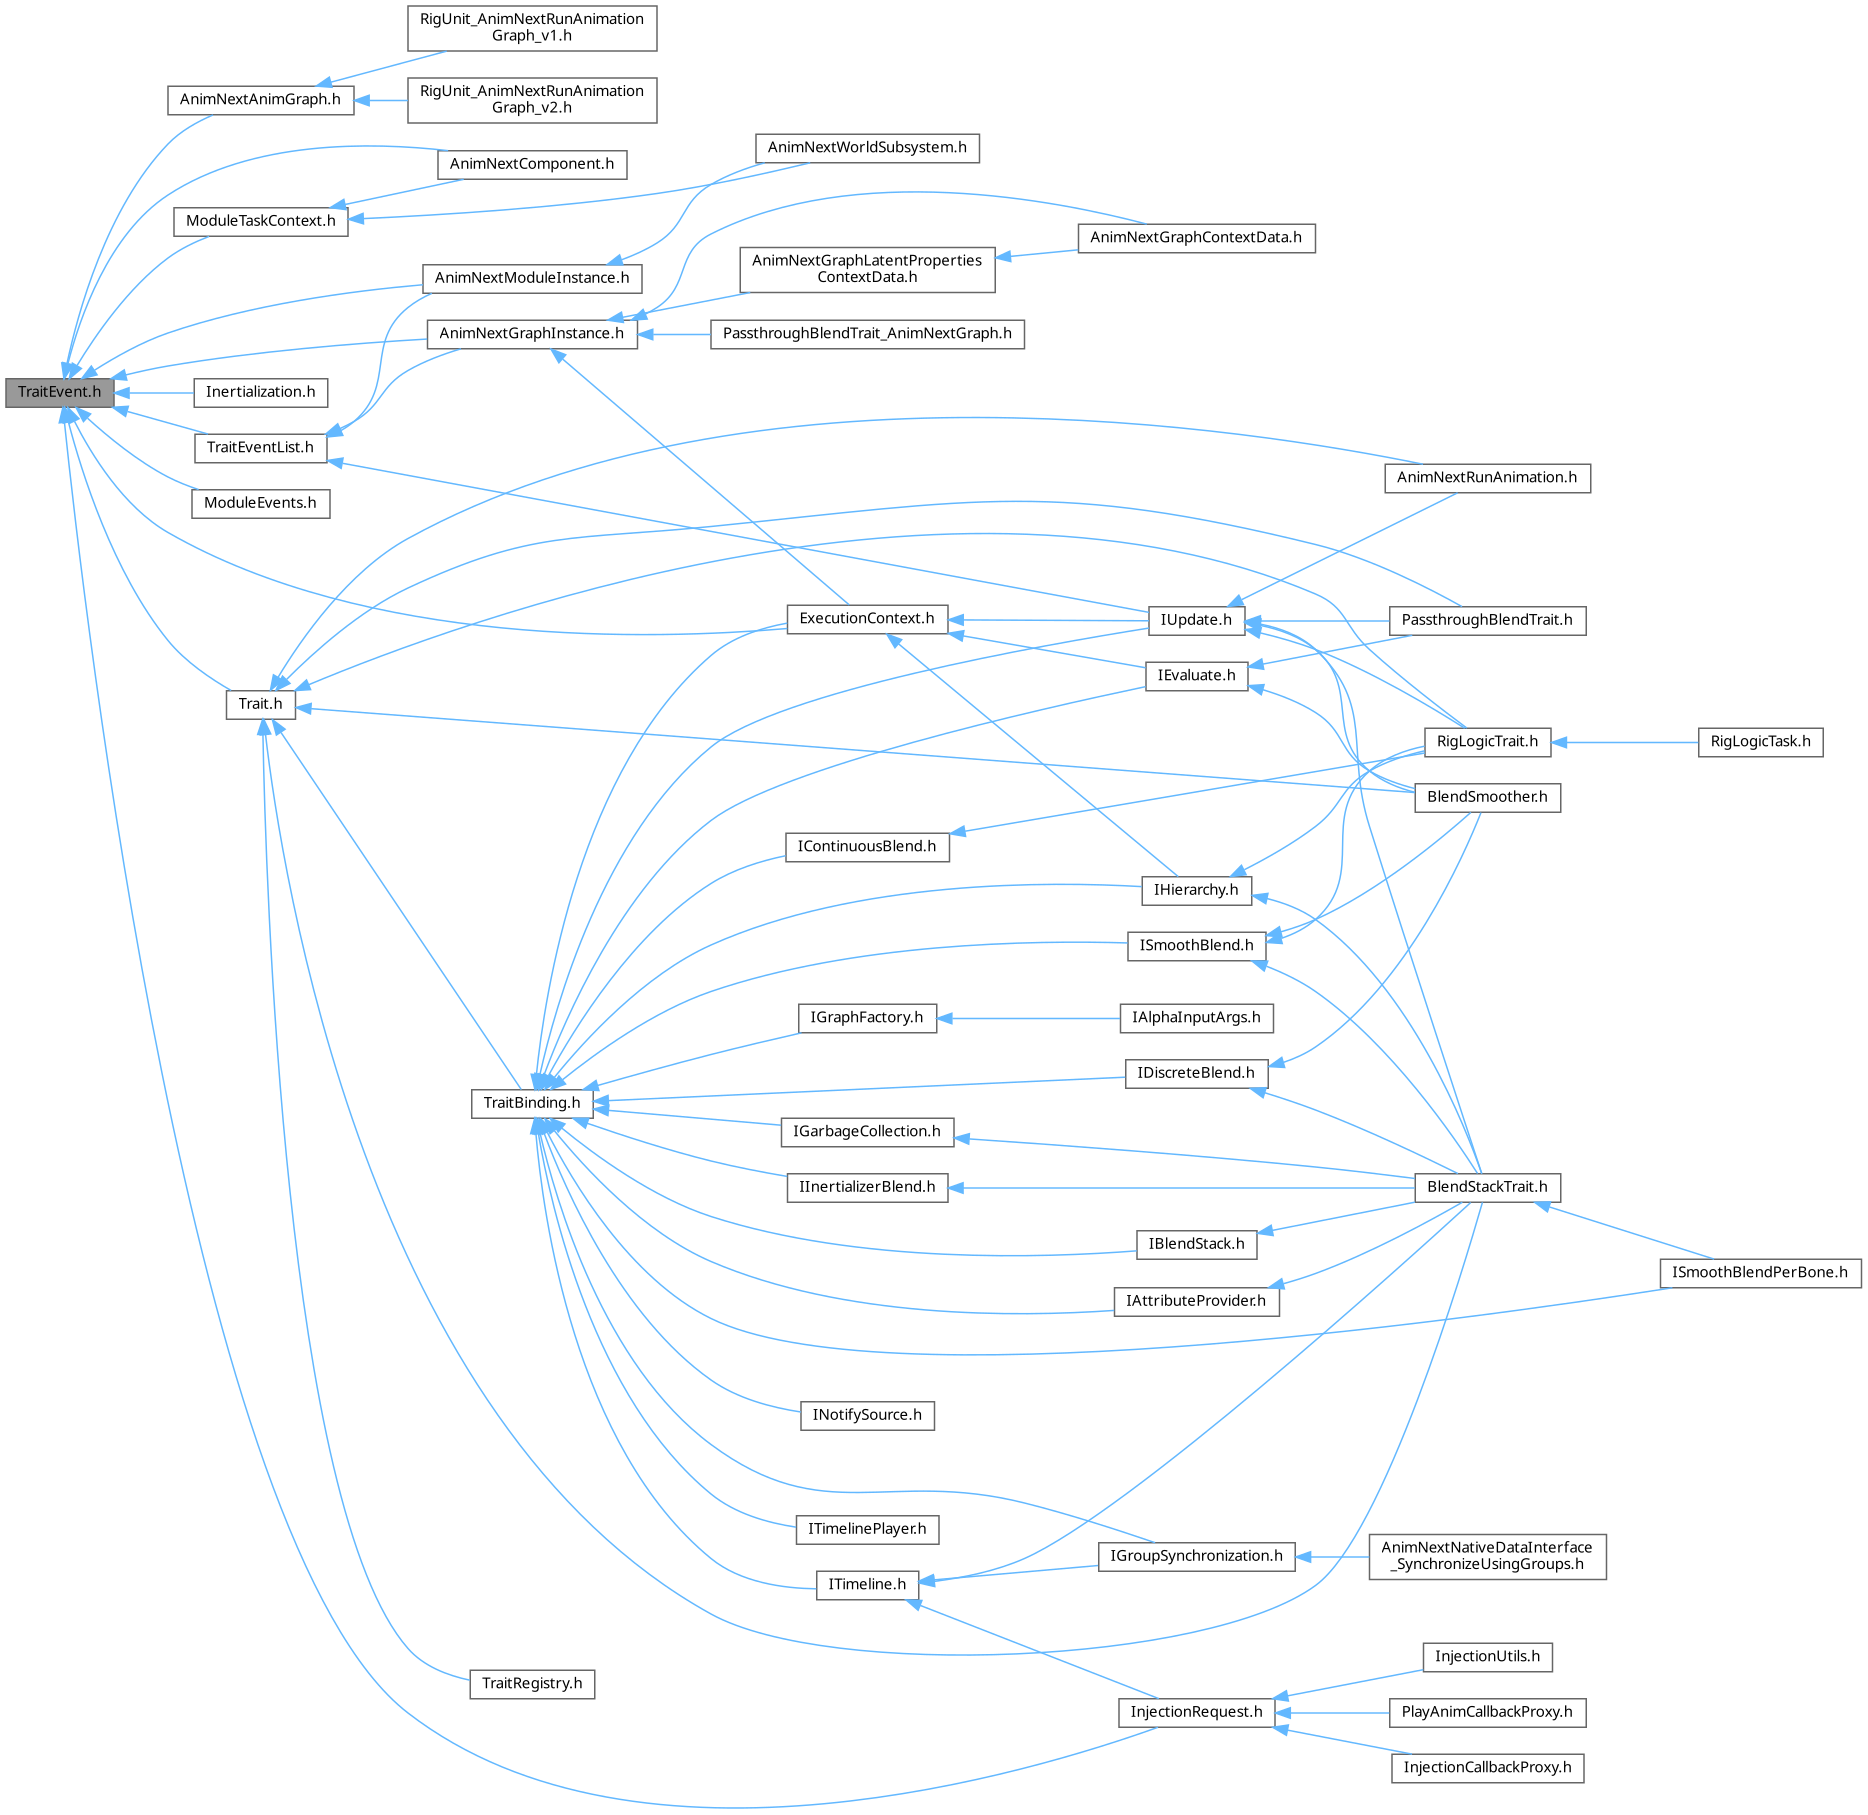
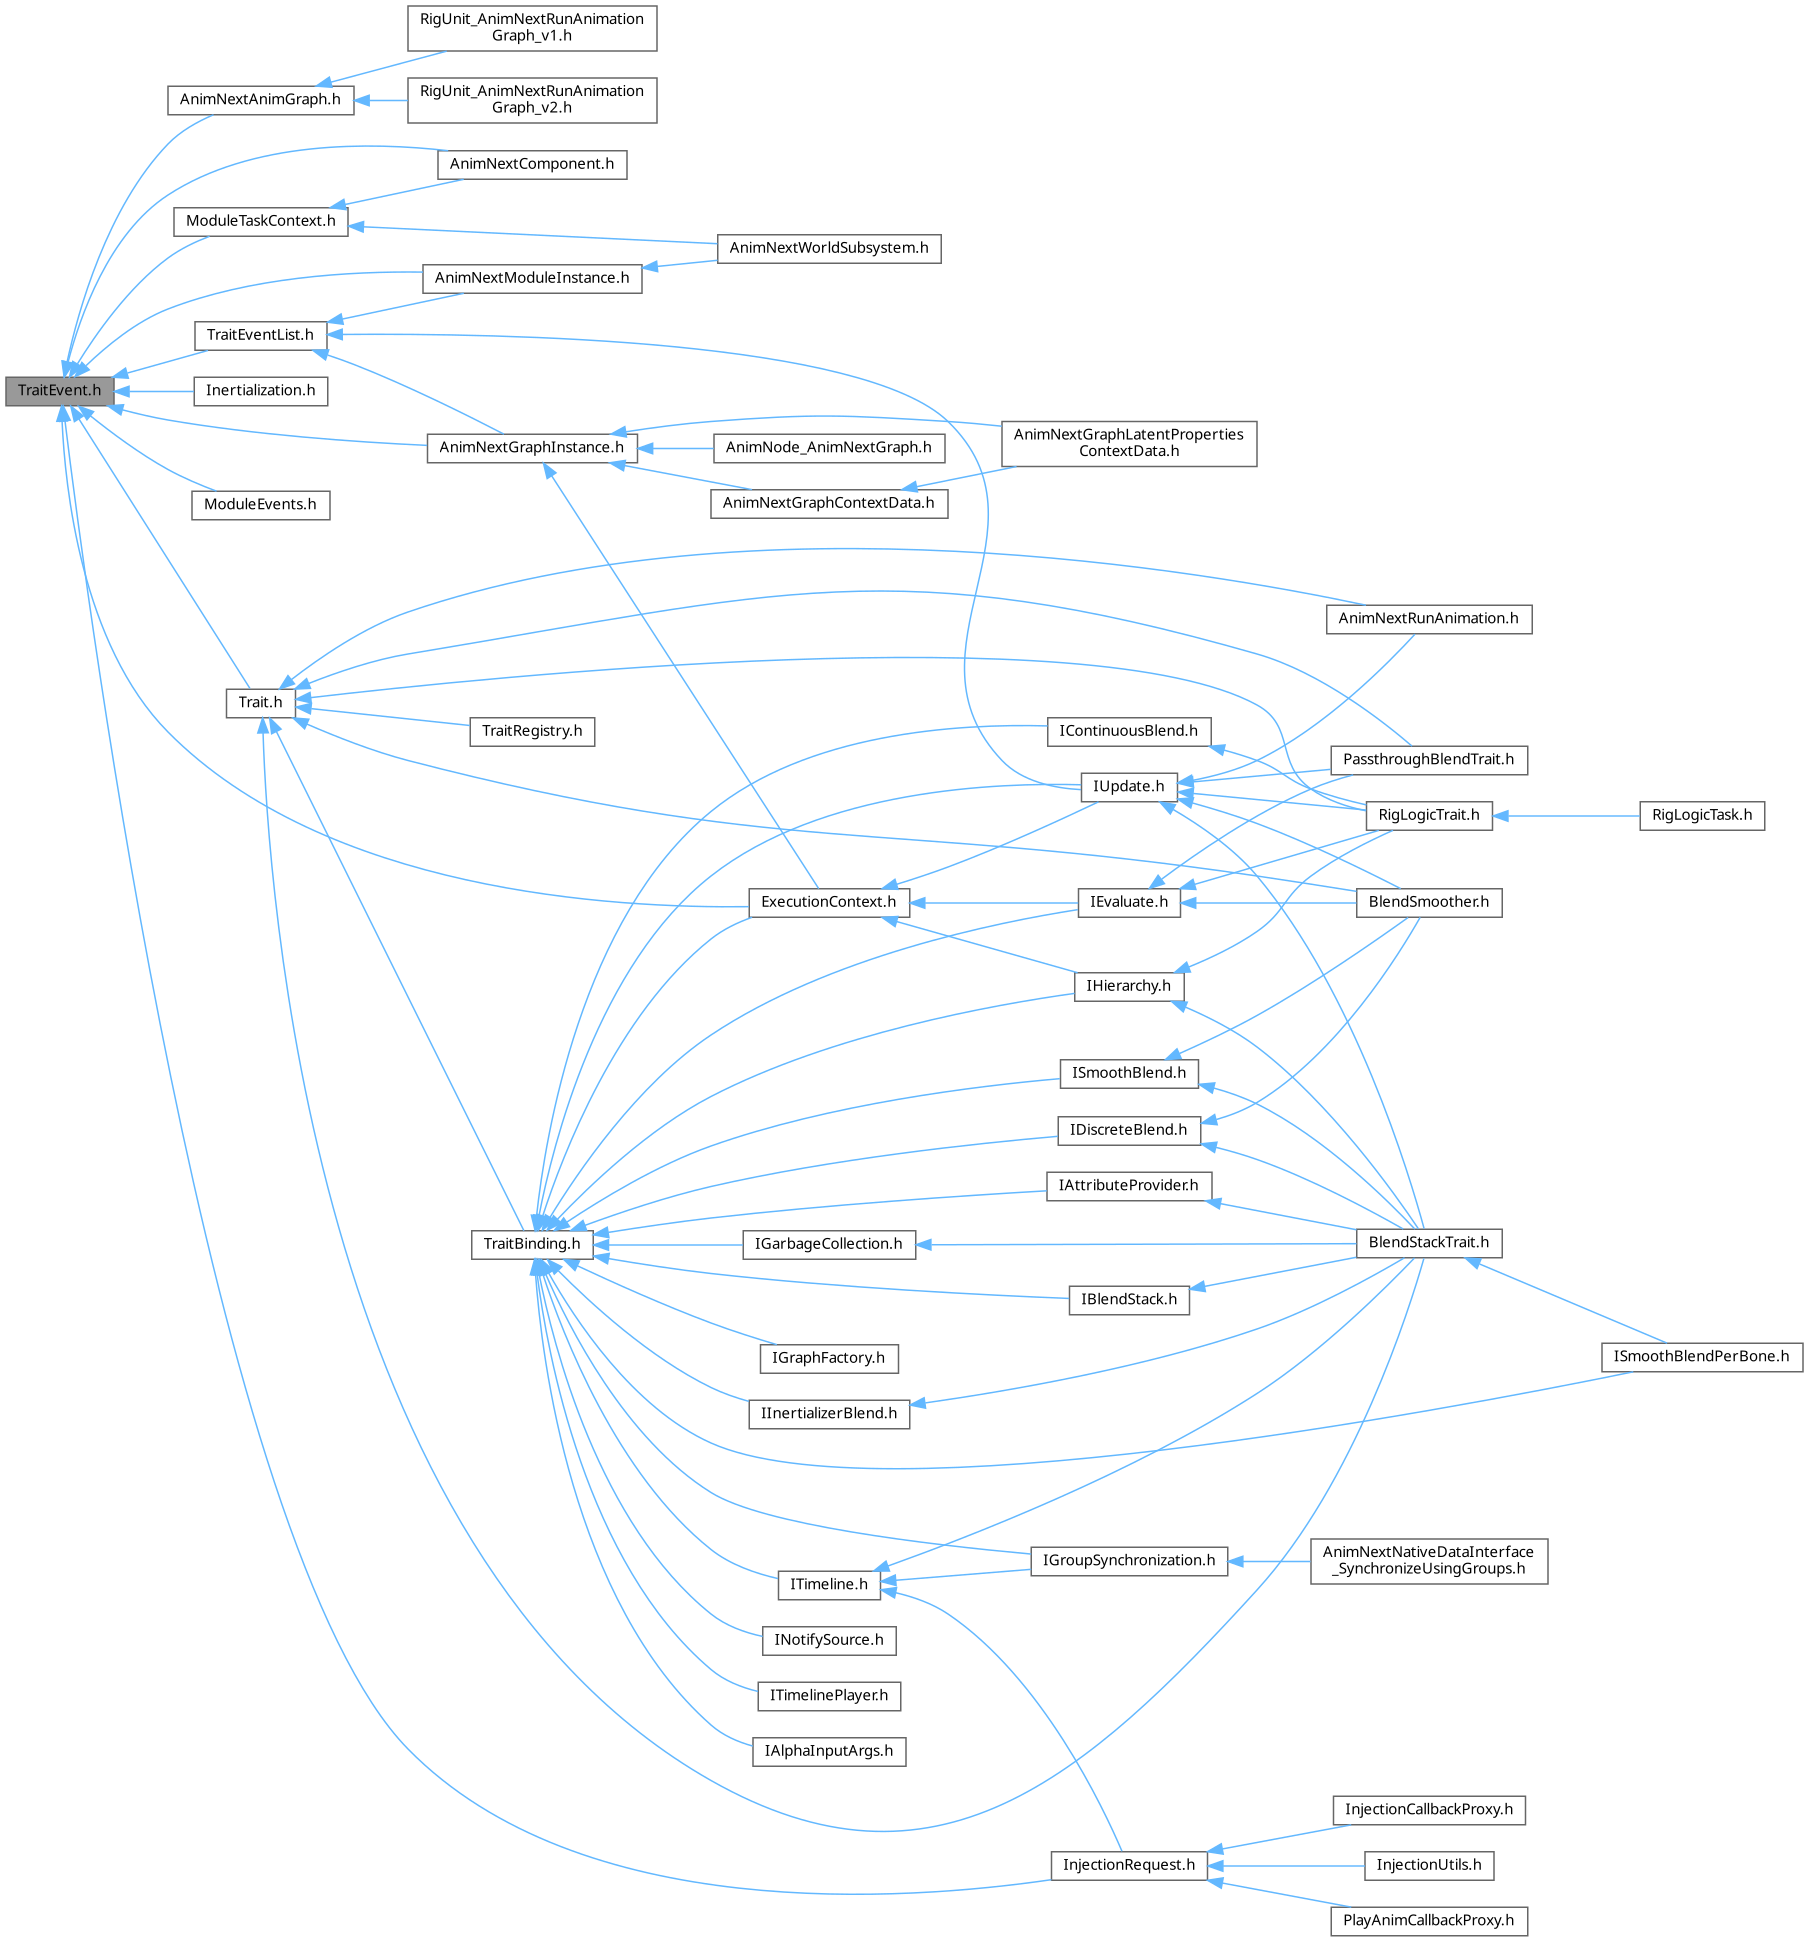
(1045, 253) -> (967, 477)
(868, 335) -> (830, 448)
(1343, 834) -> (1287, 857)
(1036, 1019) -> (592, 1539)
